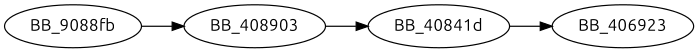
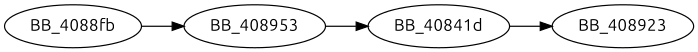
(73, 26) -> (73, 26)
(255, 26) -> (255, 26)
(623, 26) -> (623, 26)
